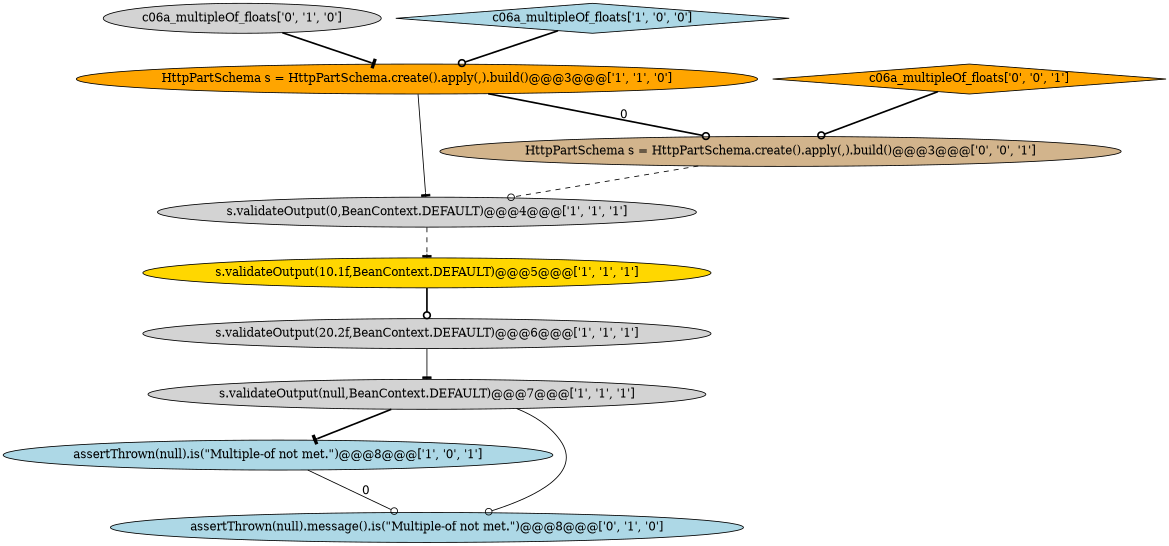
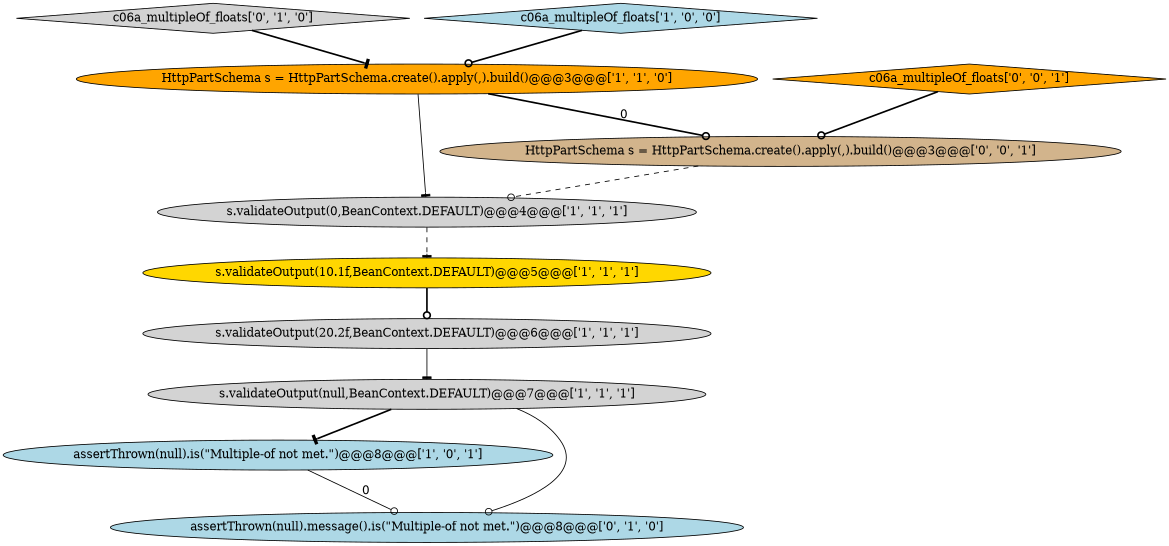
(242, 18) -> (213, 18)
